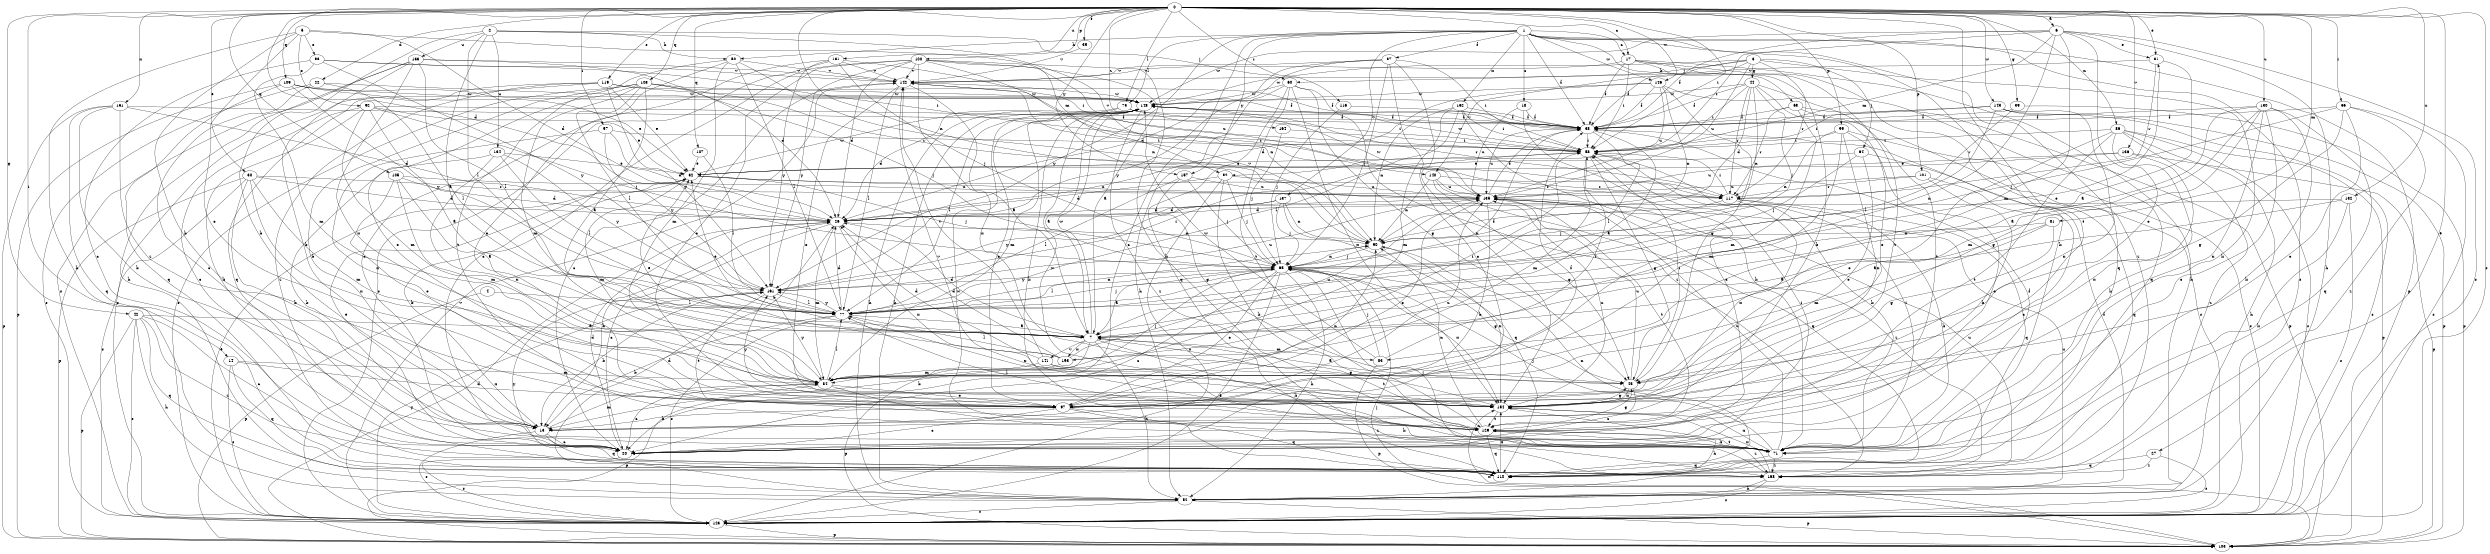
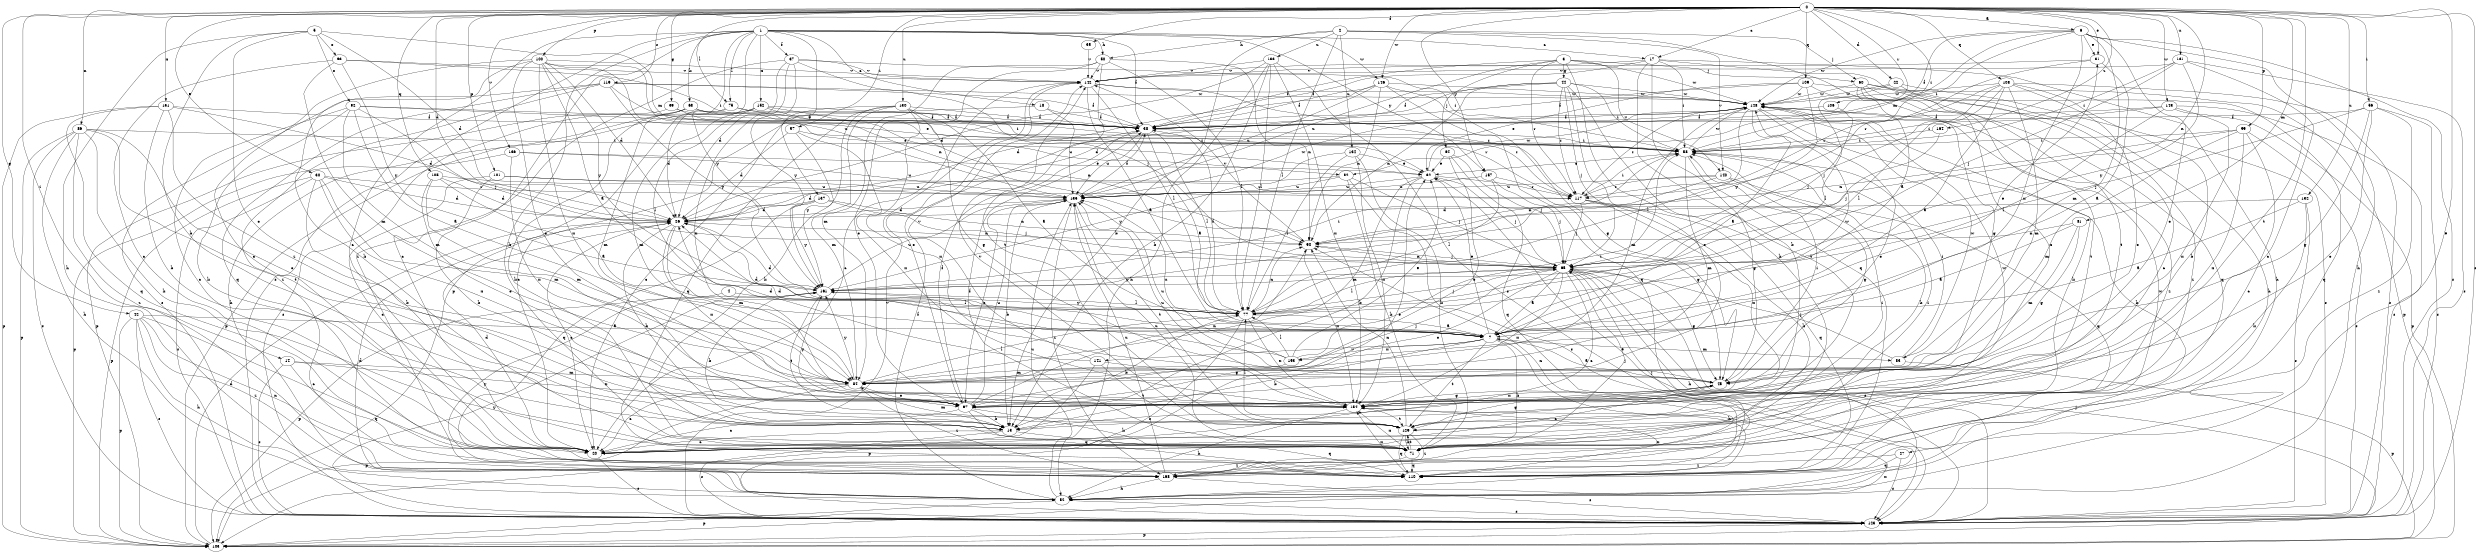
(1343, 106) -> (1831, 106)
(700, 152) -> none
(170, 396) -> (275, 396)
